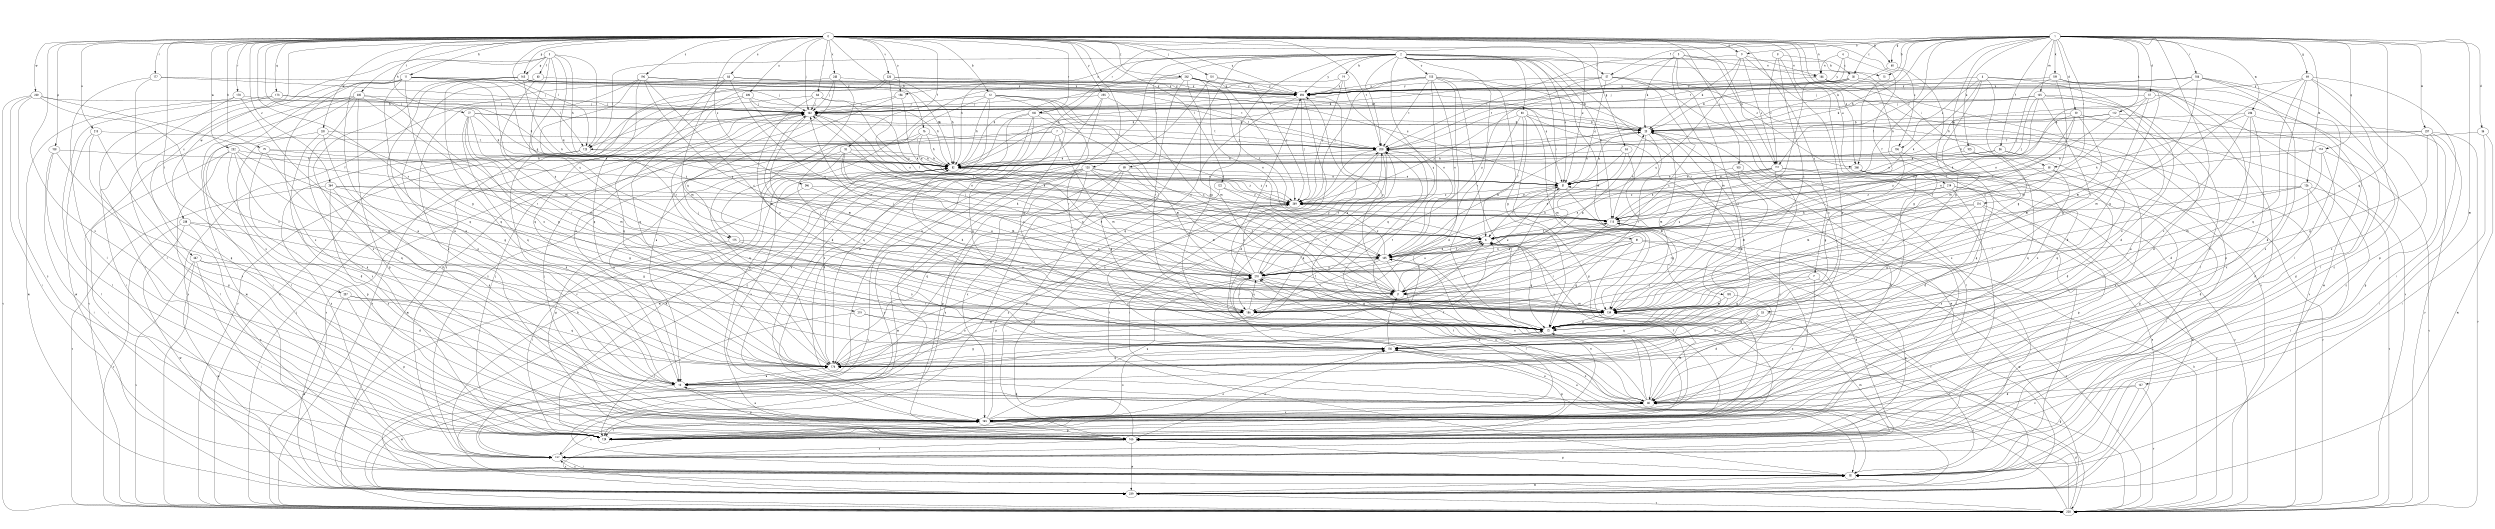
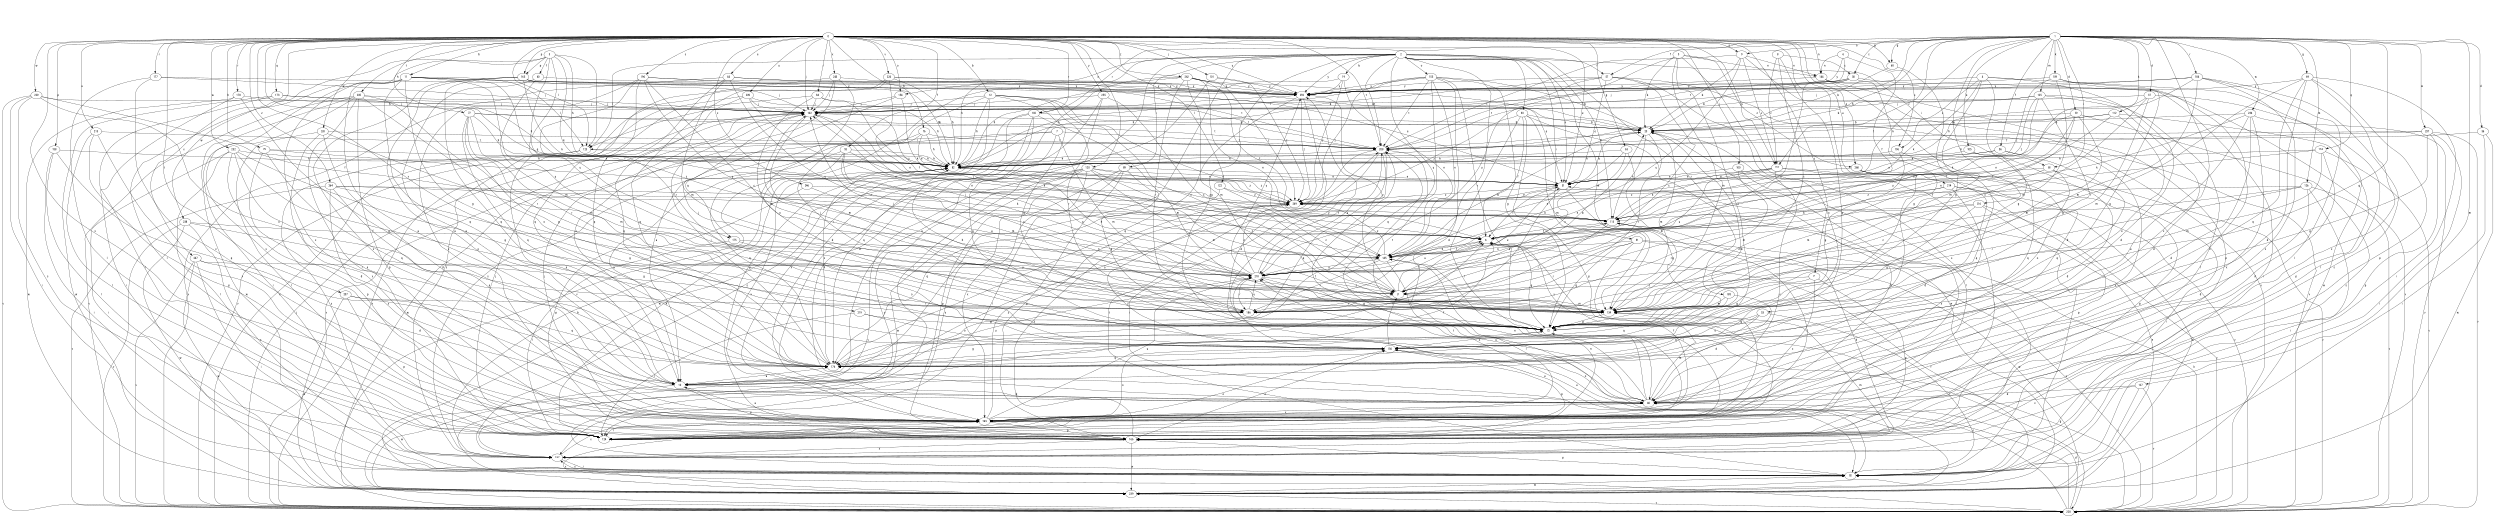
(1884, 77) -> none
